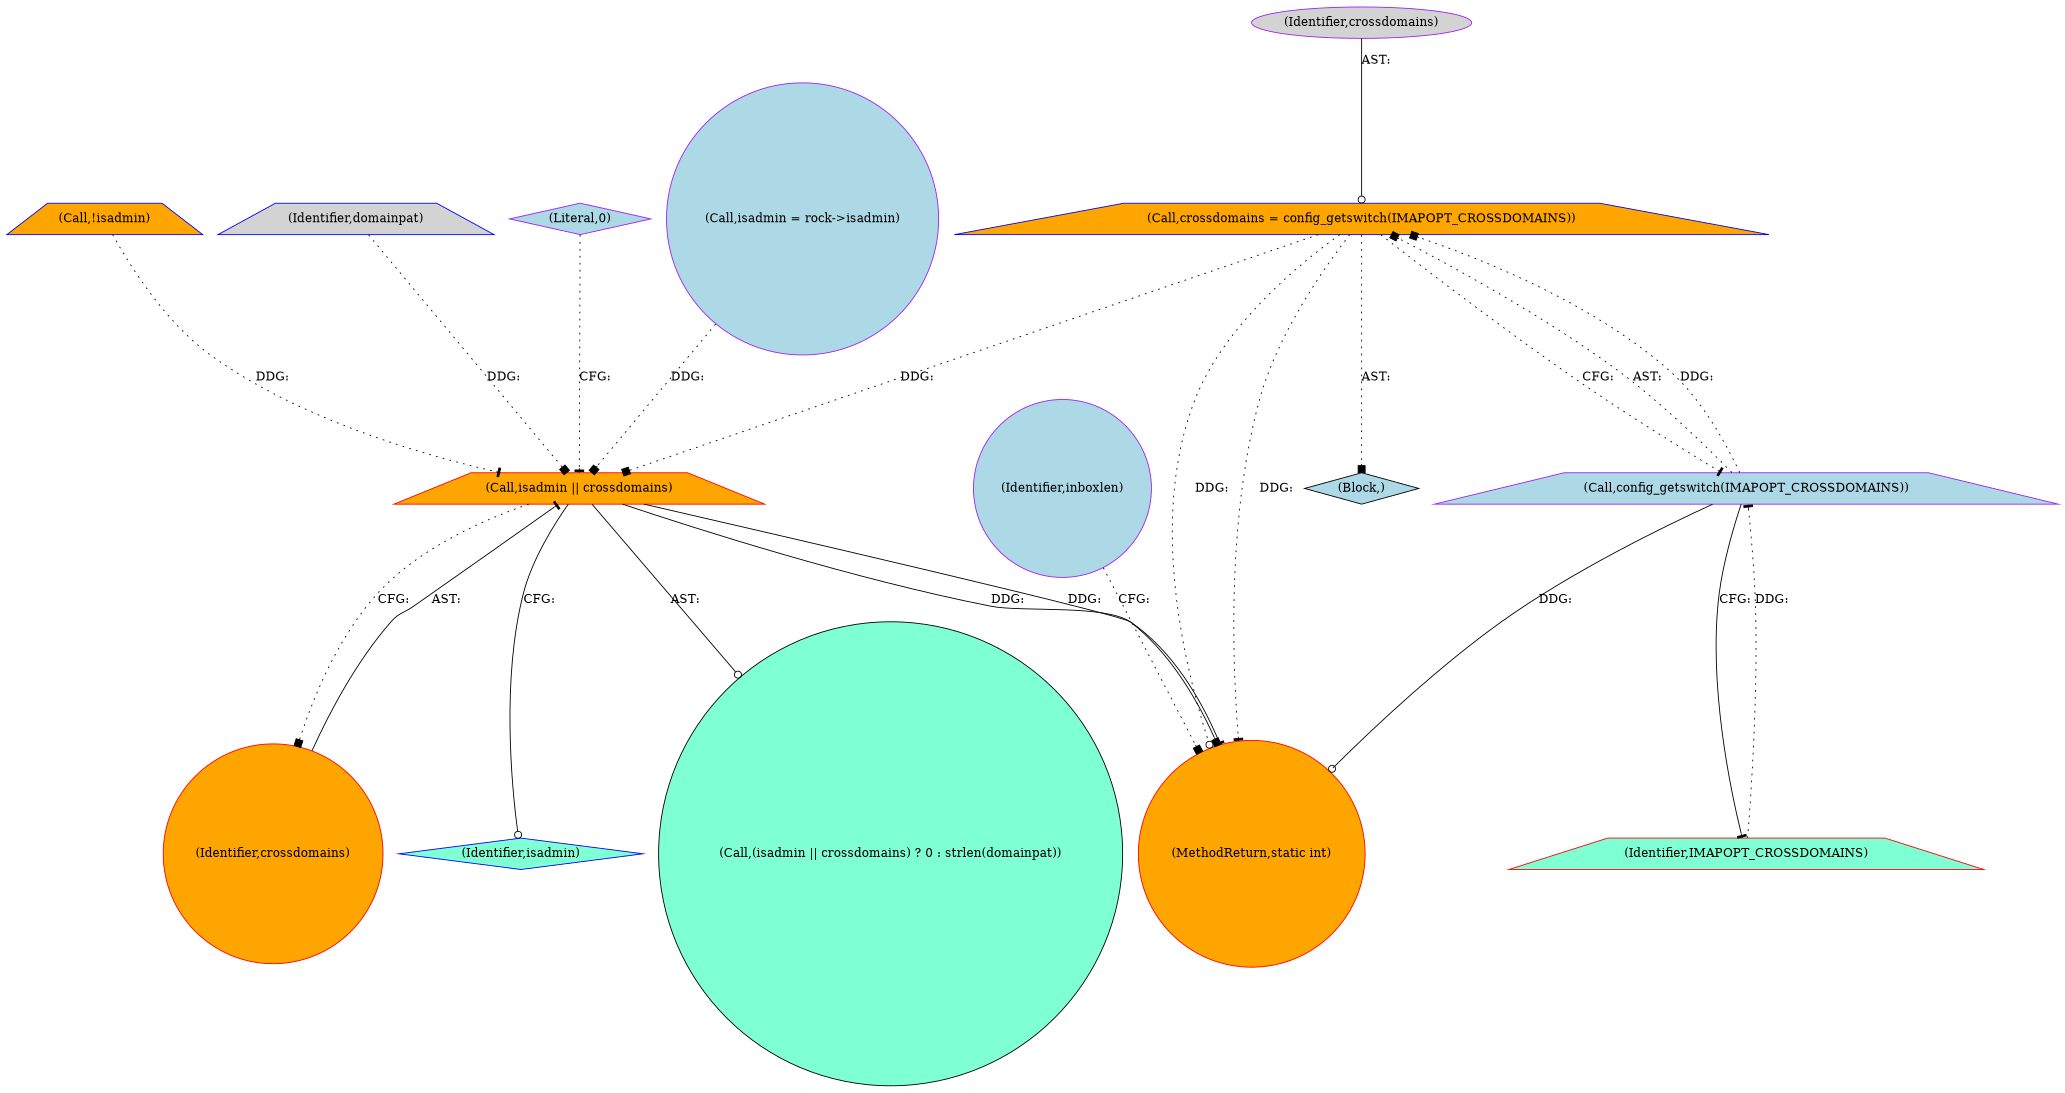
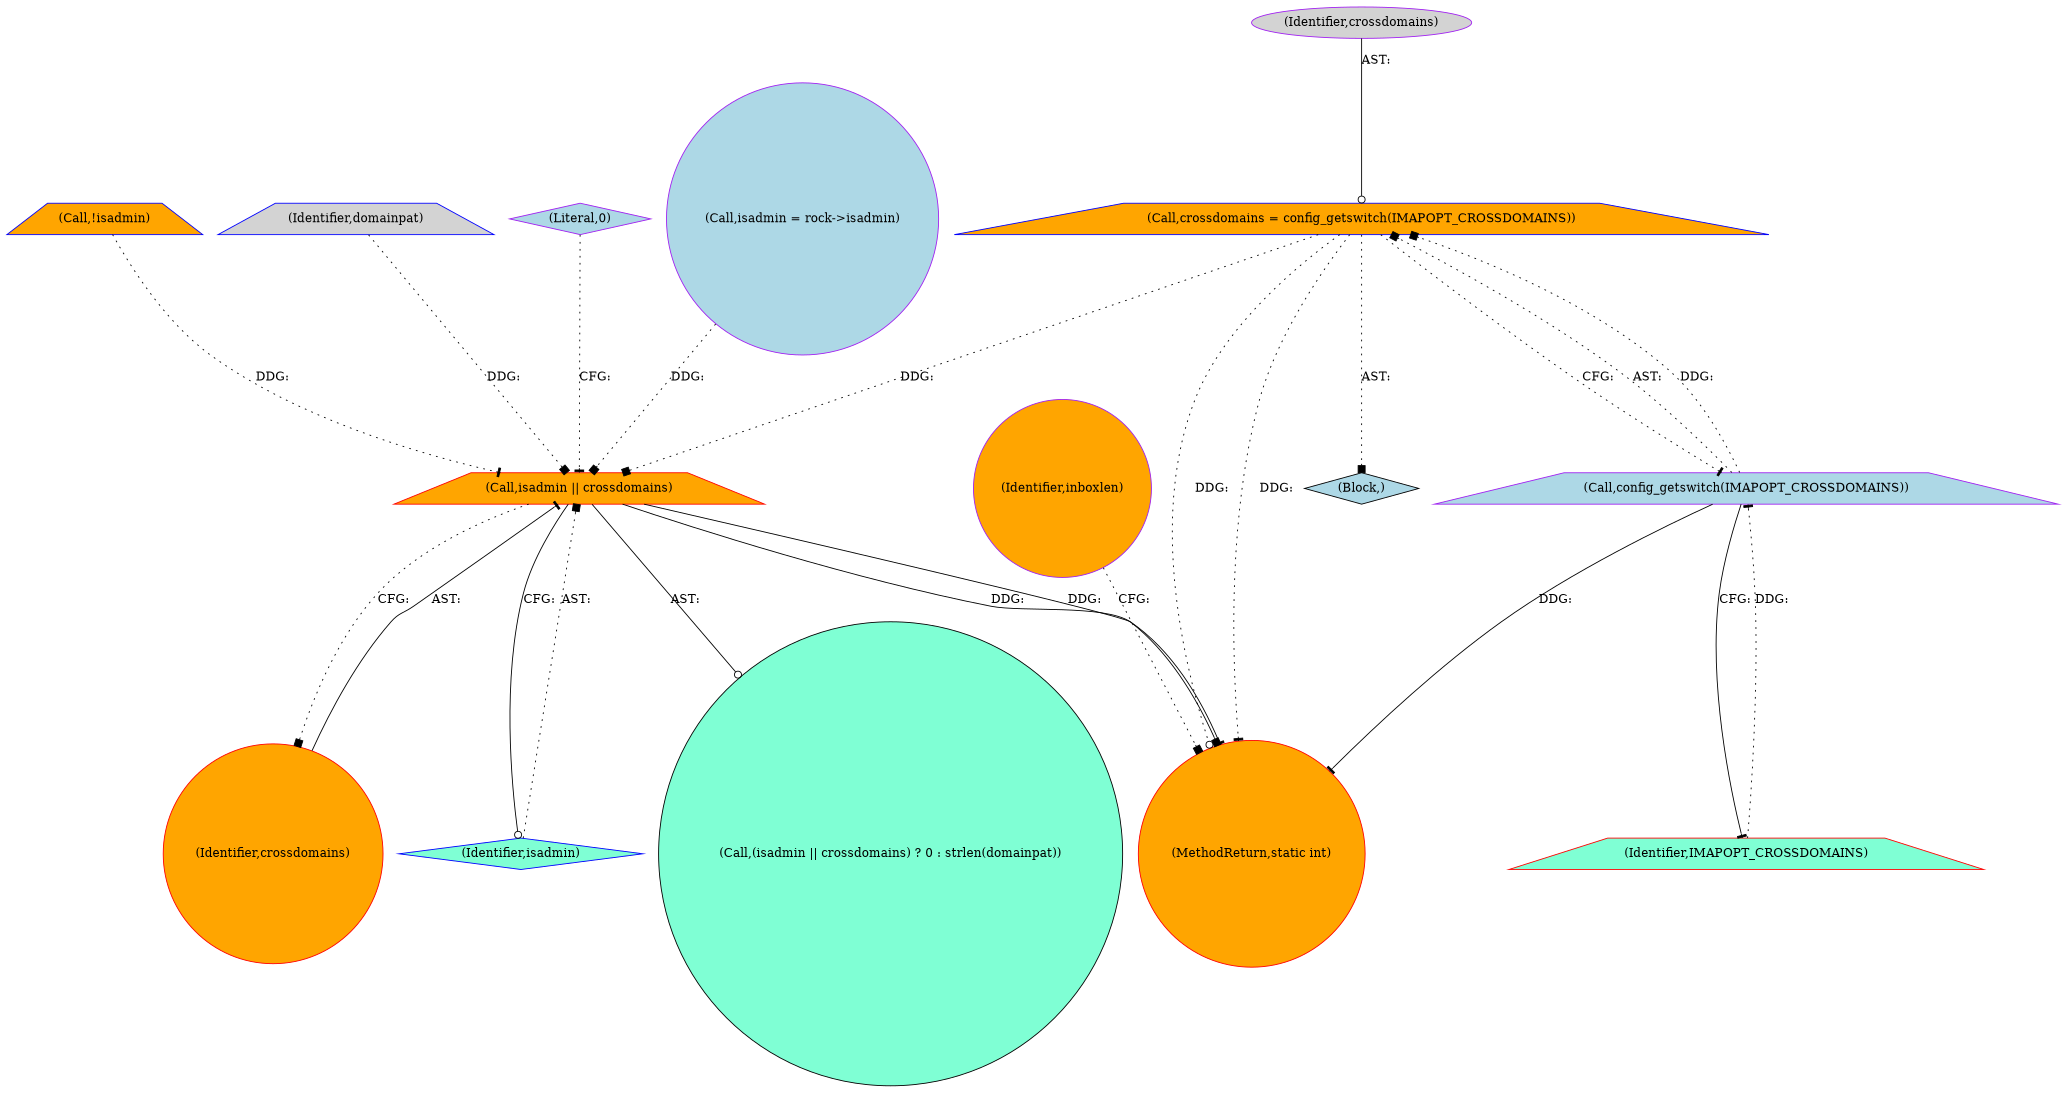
(1062, 488) -> (1062, 488)
(1509, 617) -> (1509, 617)
none -> (549, 676)
